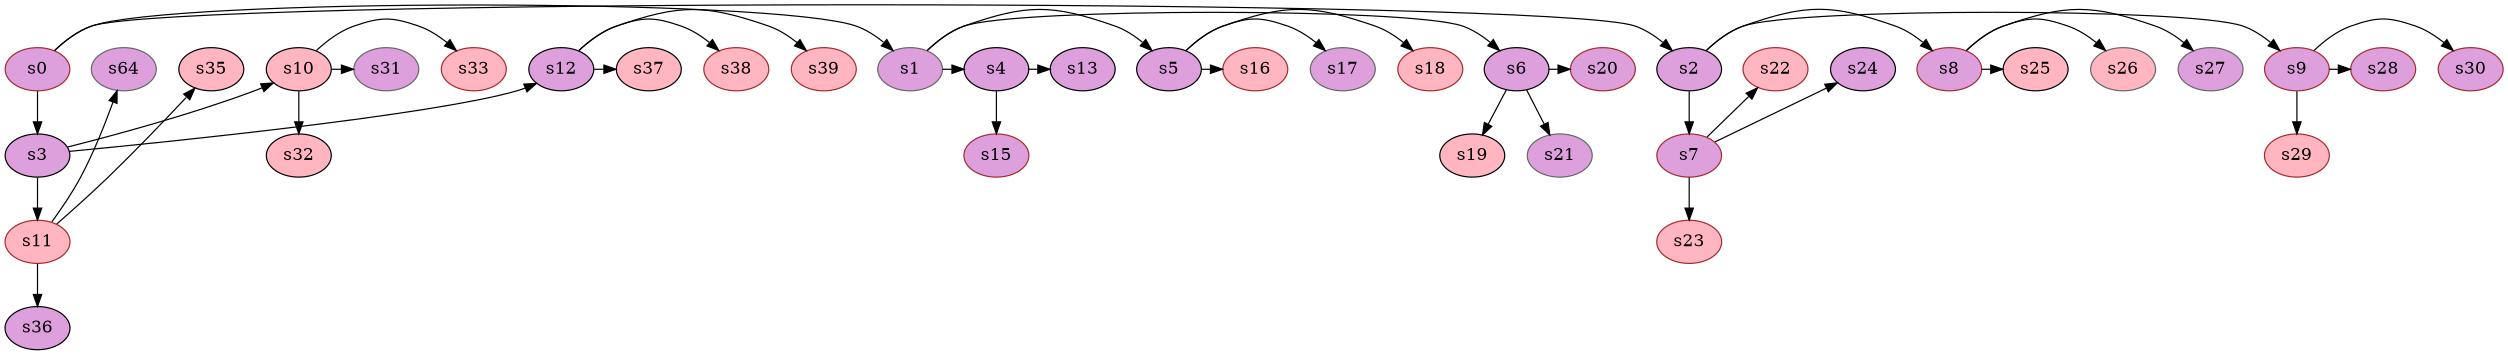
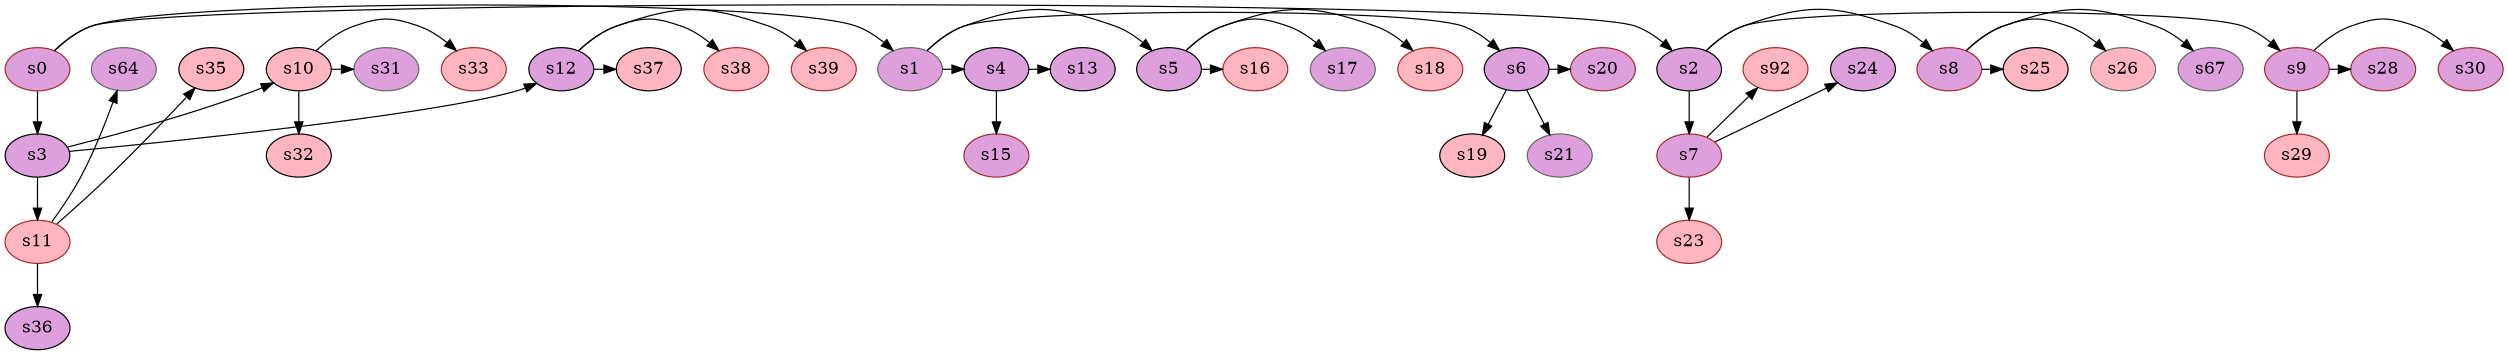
(1776, 69) -> (1776, 69)
(2211, 69) -> (2211, 69)
